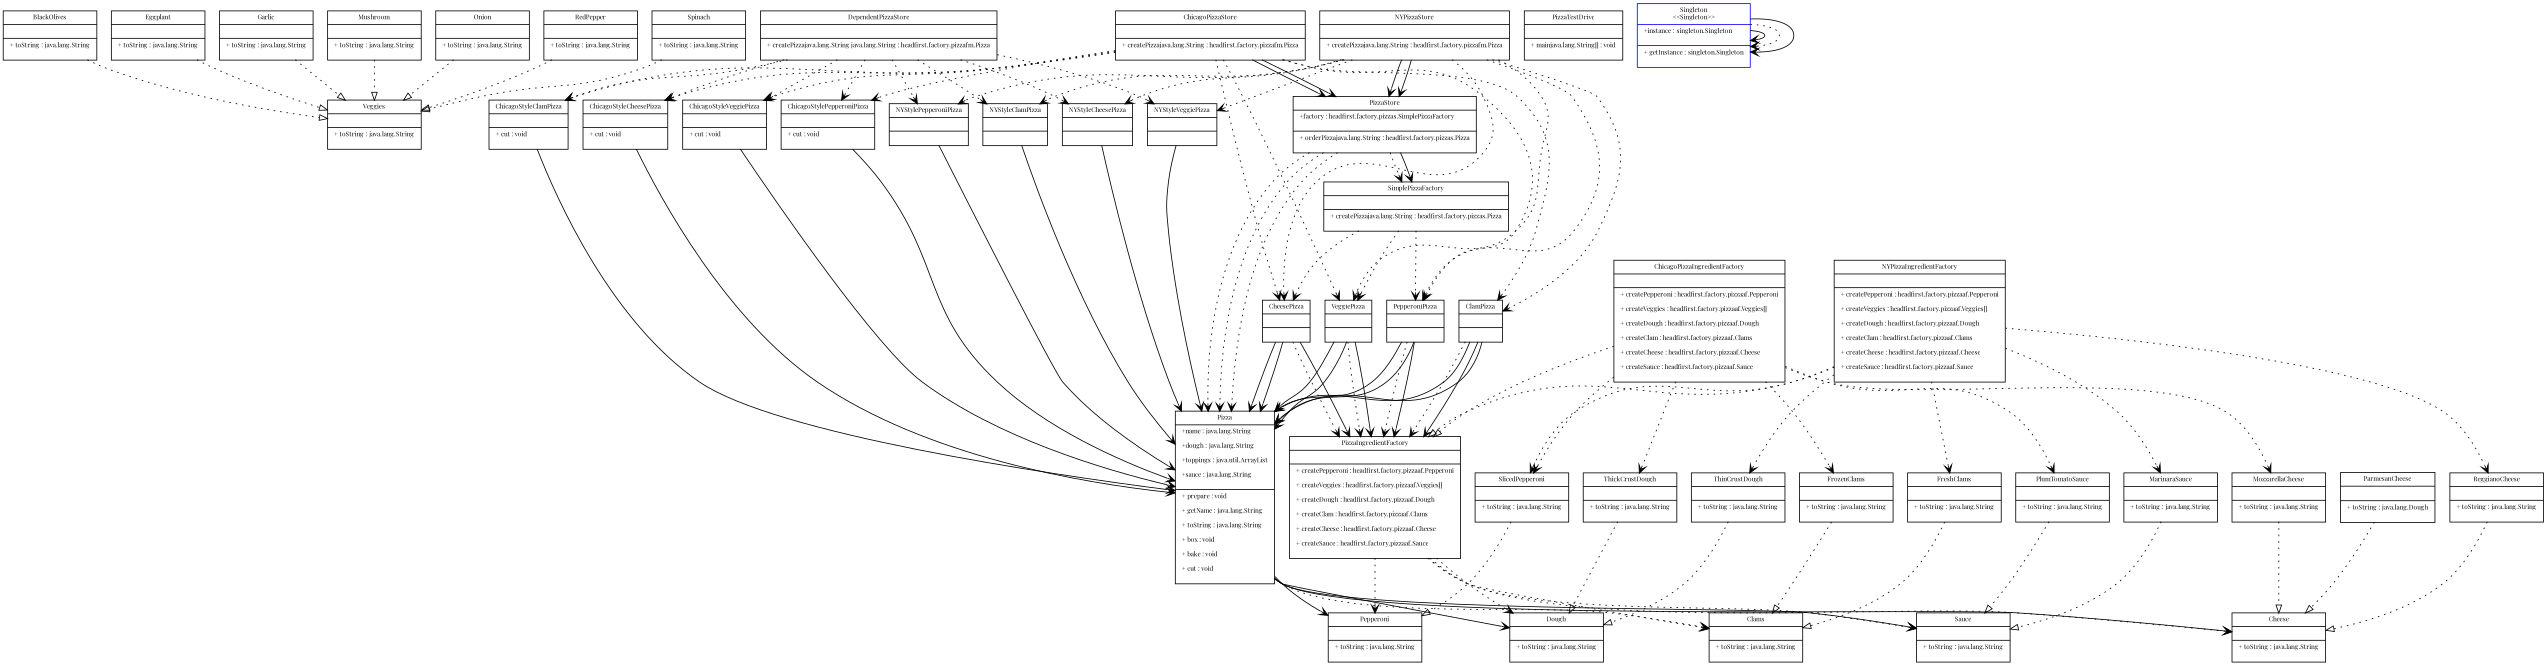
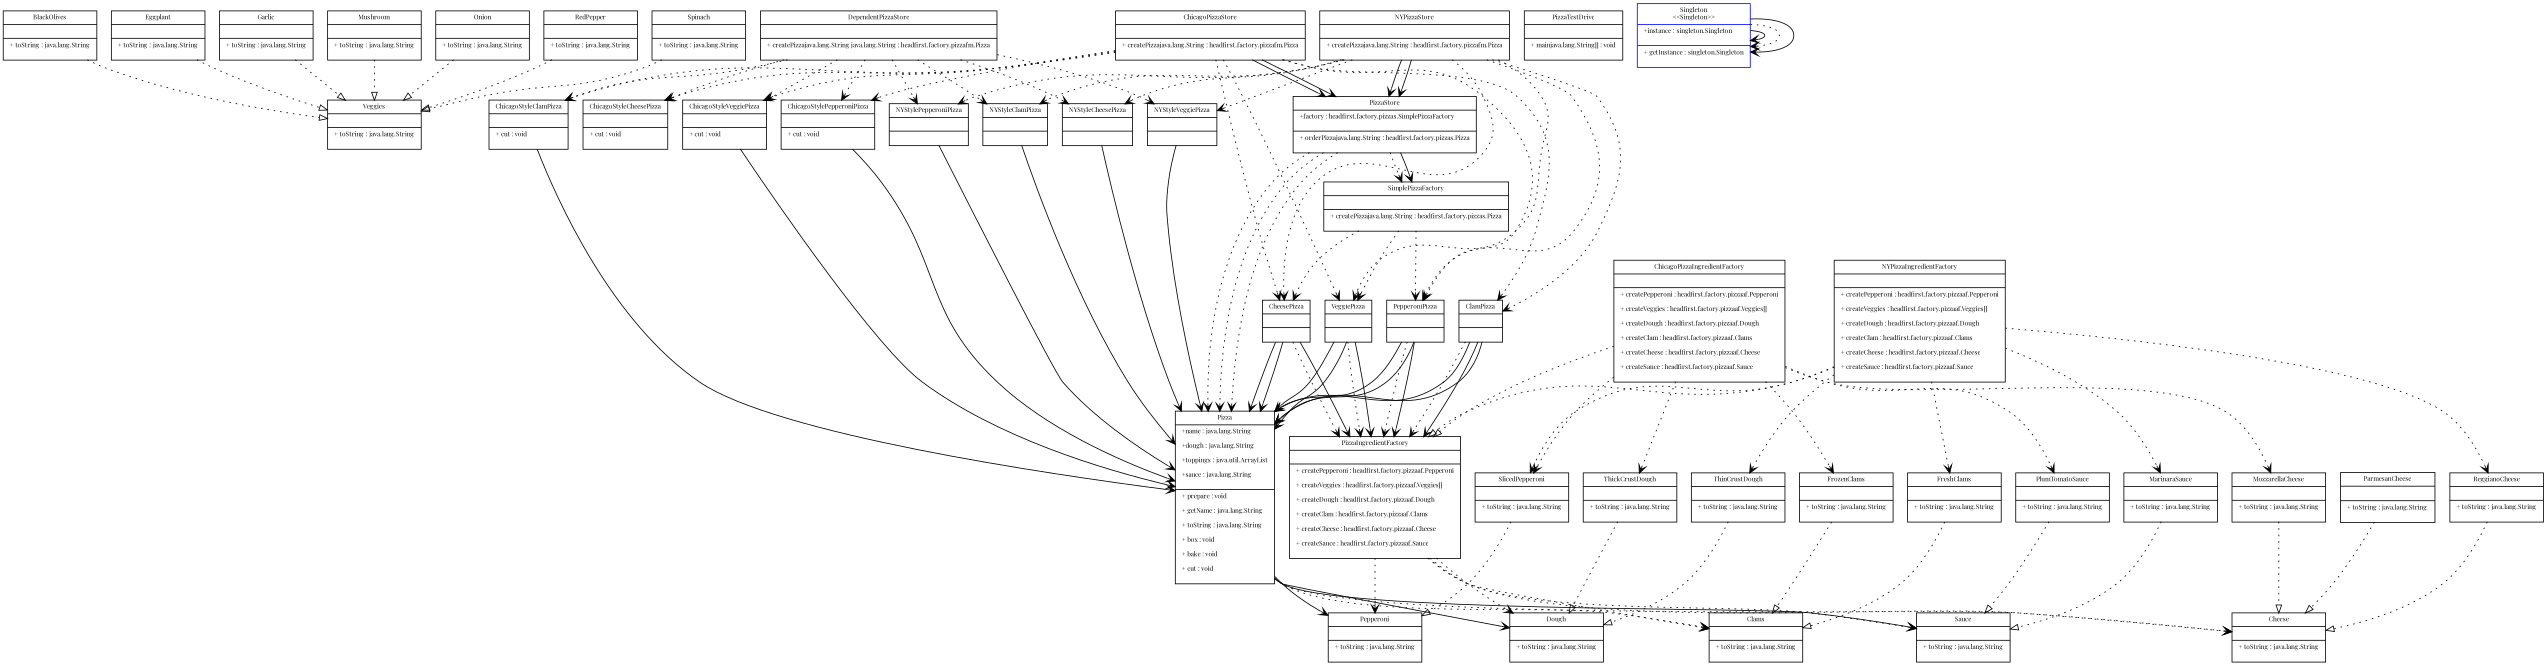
(848, 401) -> none
(2388, 508) -> (2387, 508)
(1748, 612) -> (1748, 612)
